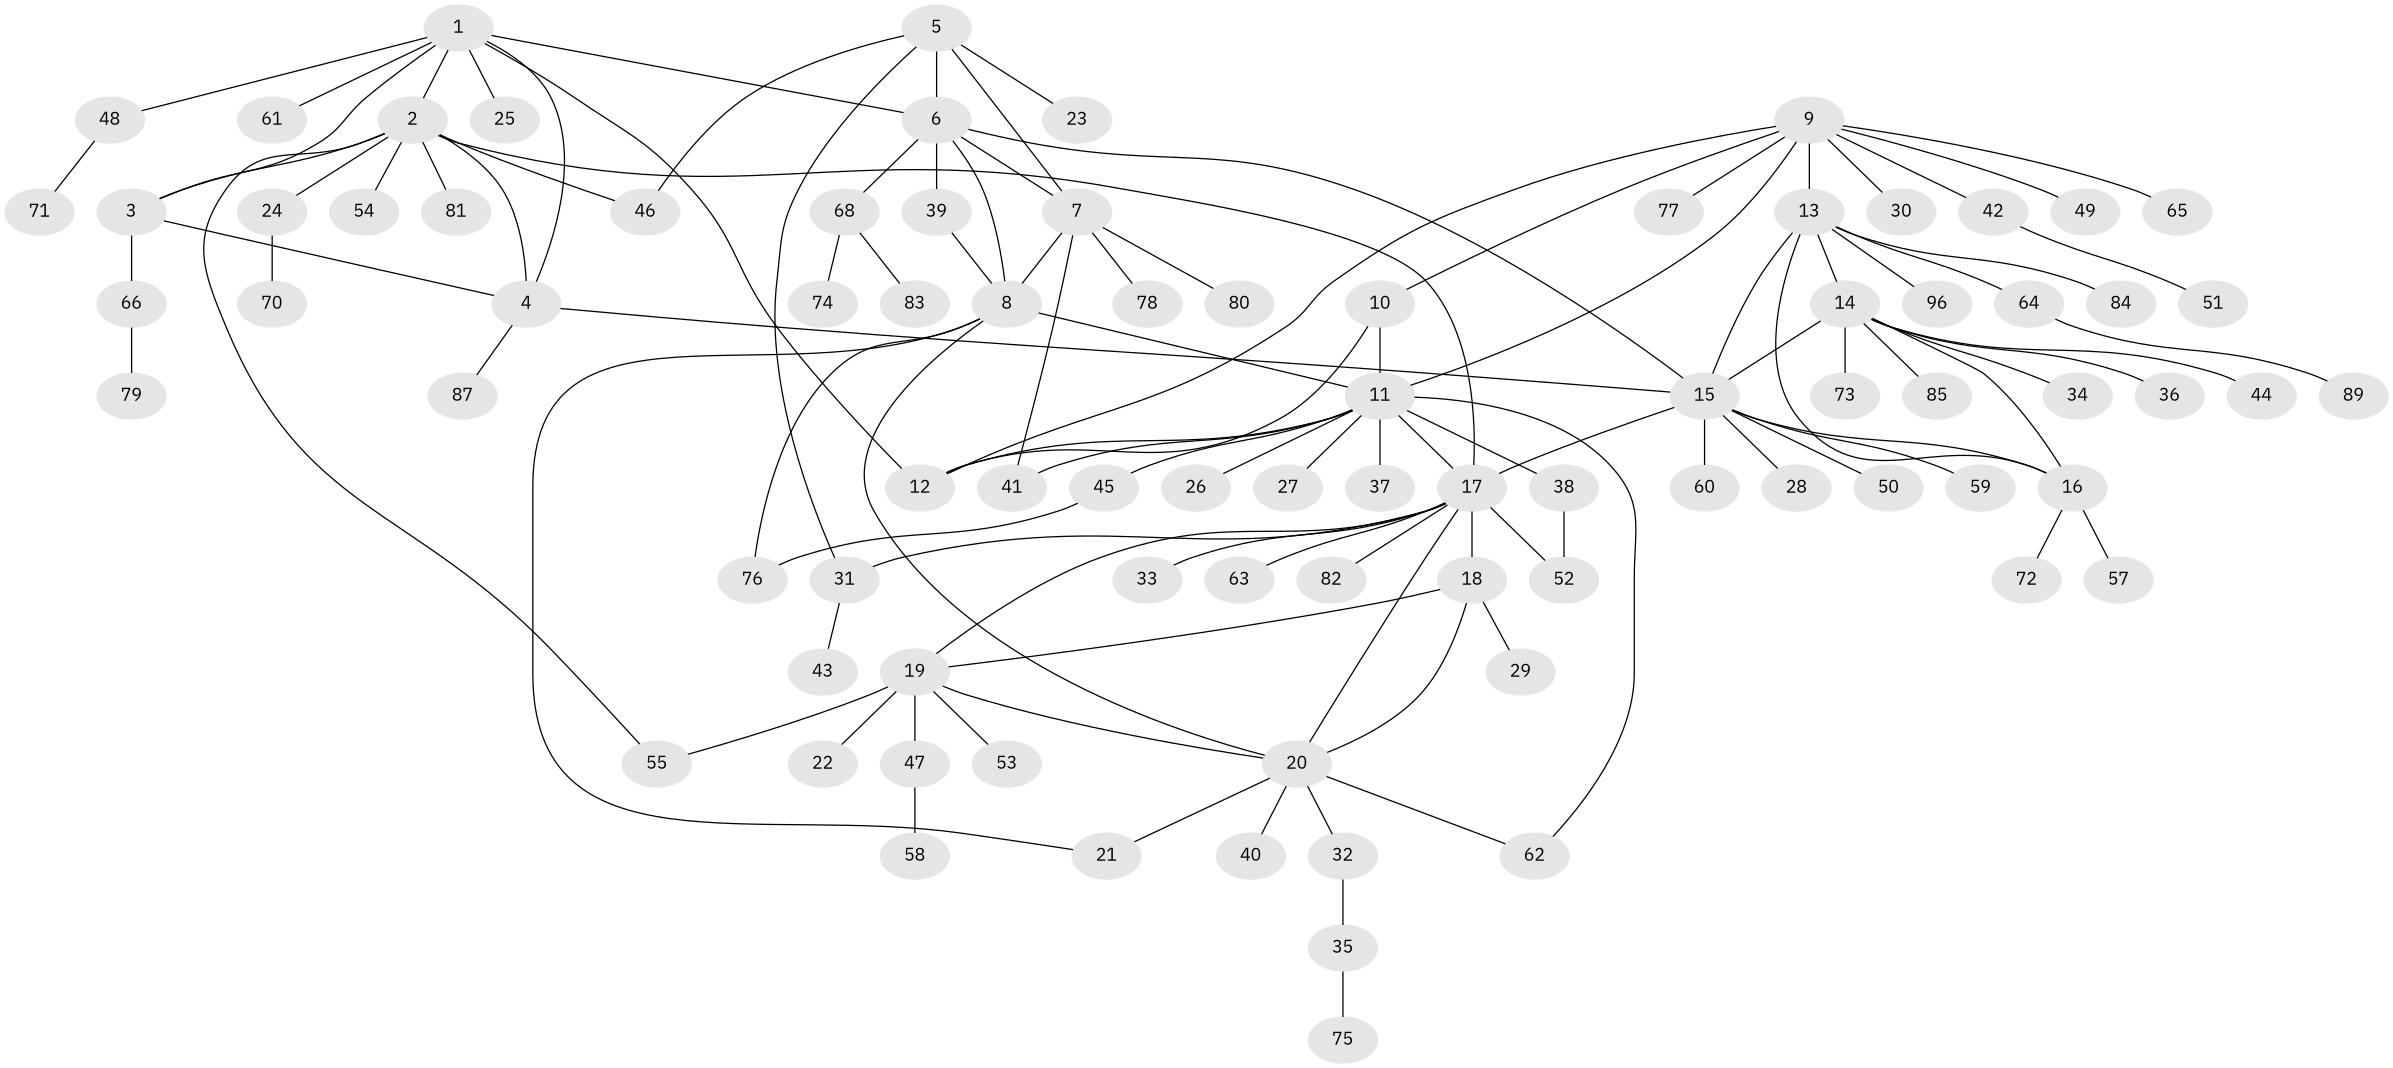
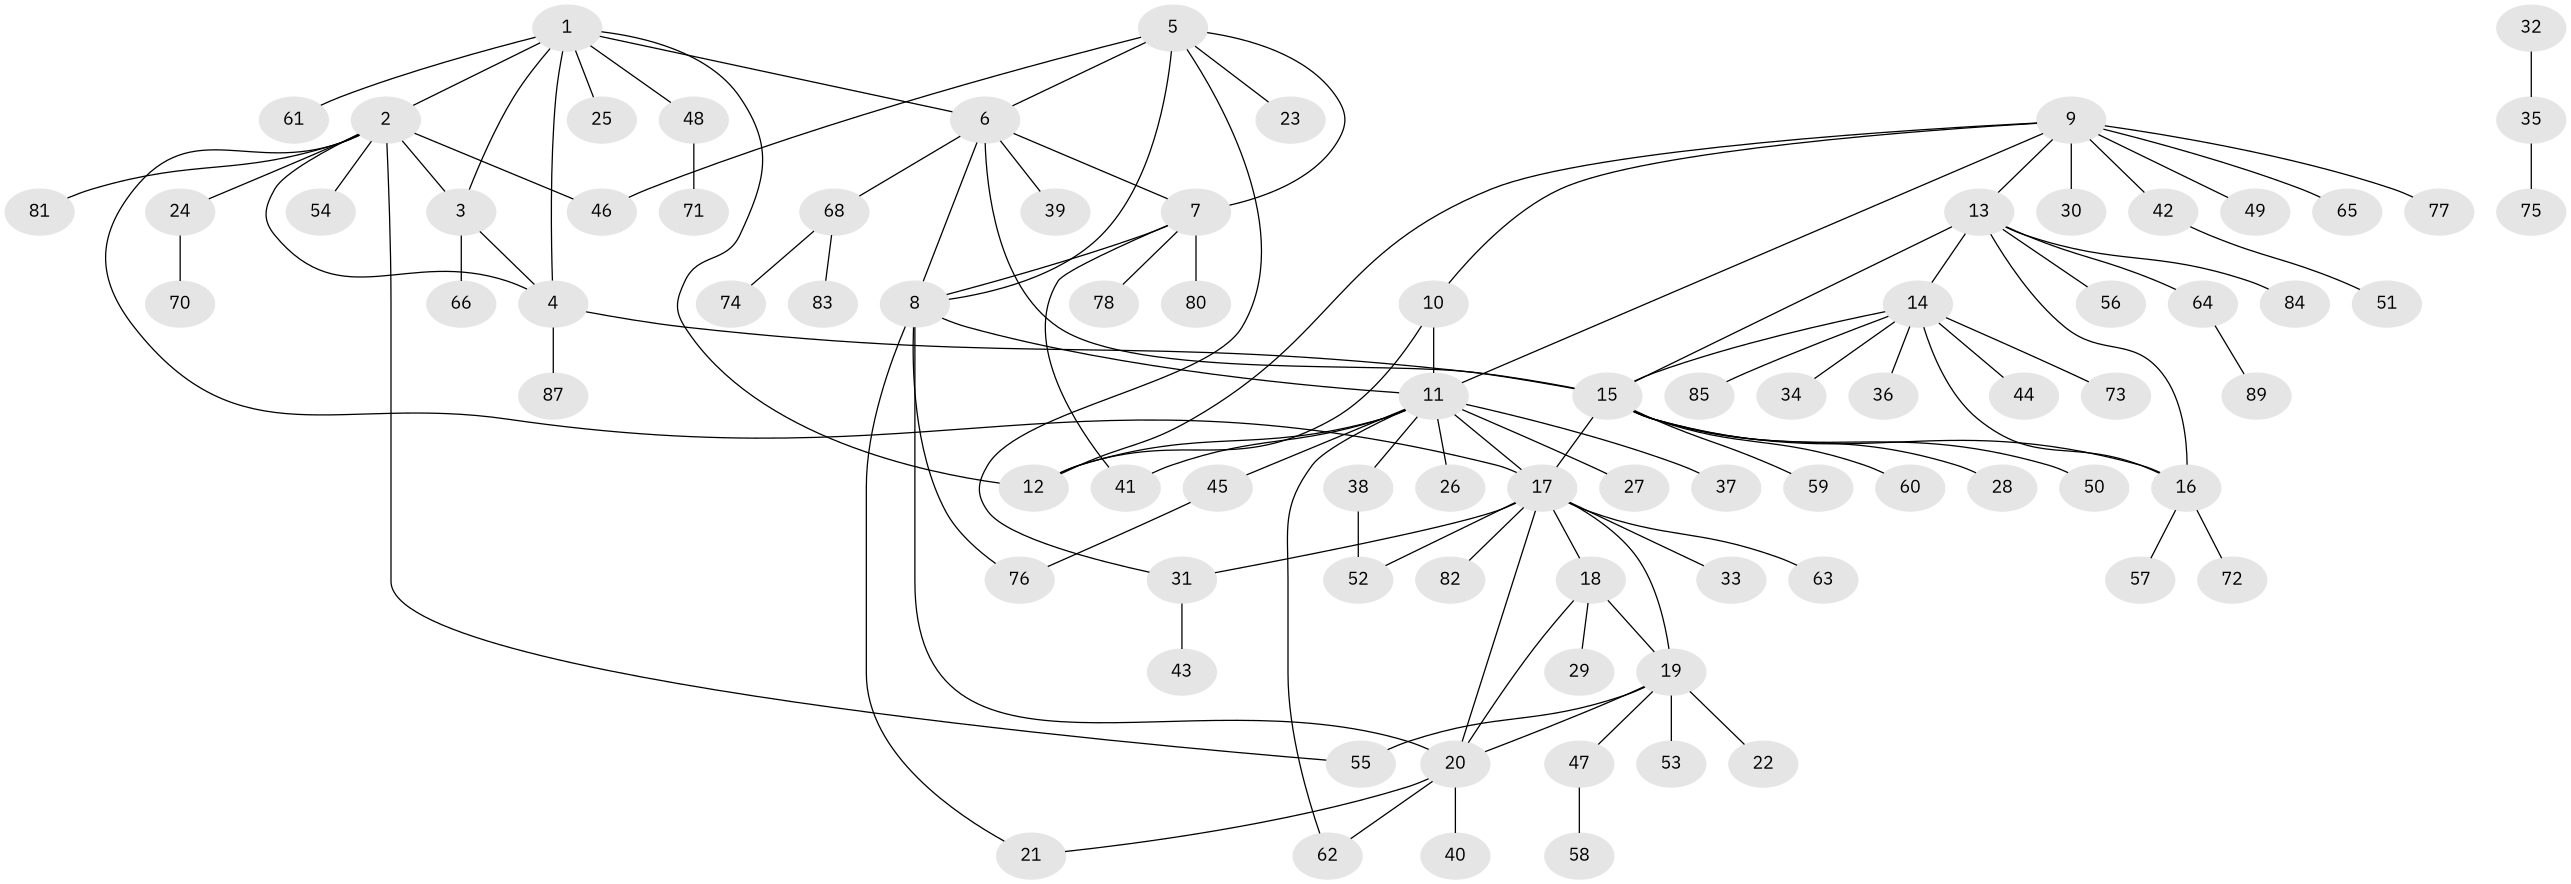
(972, 258) -> (1112, 223)
(1937, 304) -> (2111, 304)
(132, 396) -> none
(1320, 810) -> none
